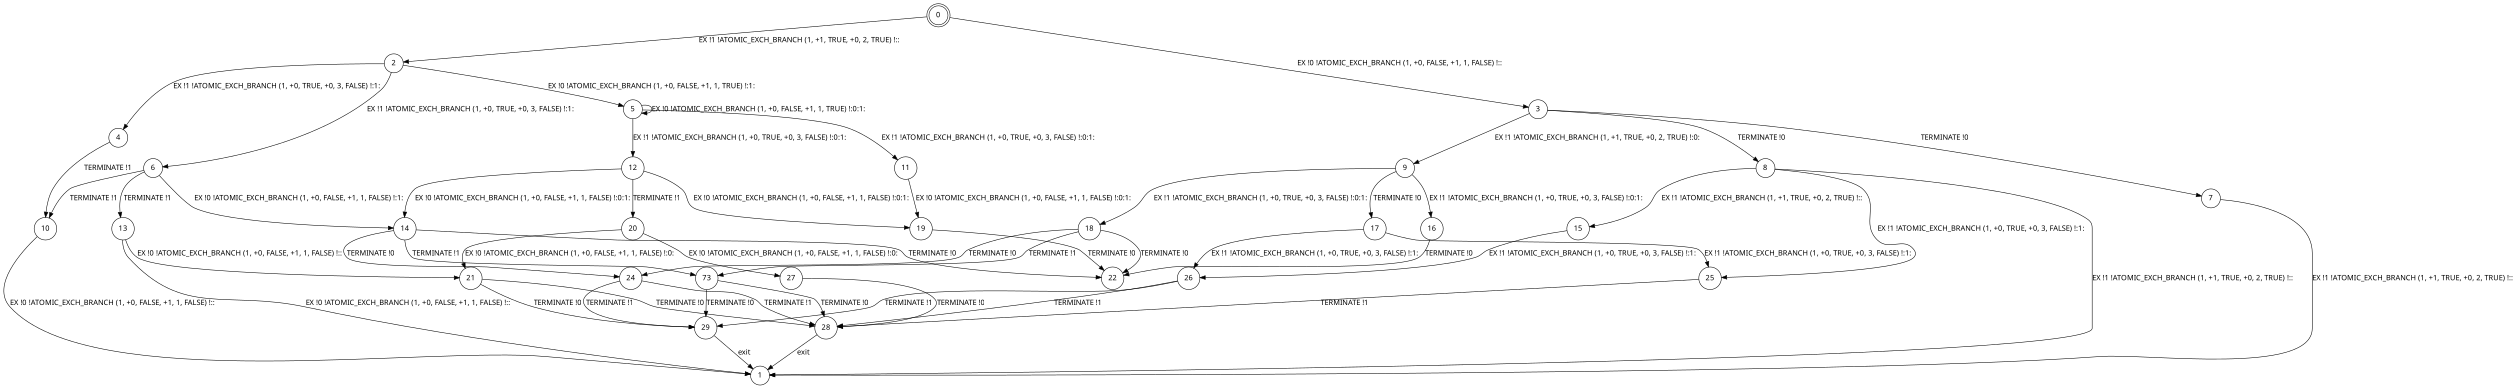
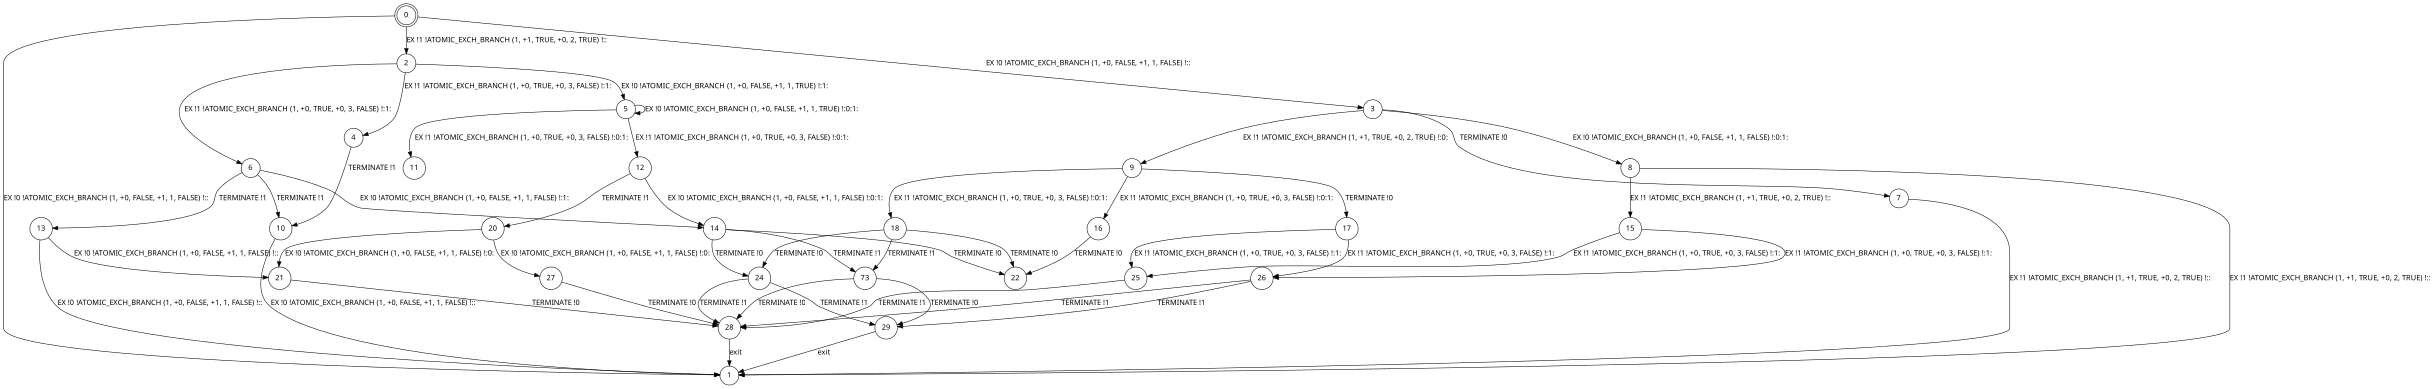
(1762, 138) -> (1681, 138)
(921, 229) -> none
(1915, 255) -> (1389, 267)
(582, 317) -> none
none -> (26, 339)
